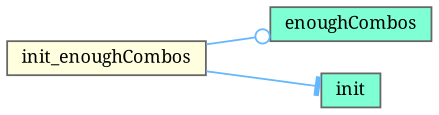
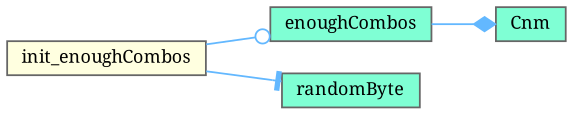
none -> (531, 24)
(351, 90) -> (351, 90)
